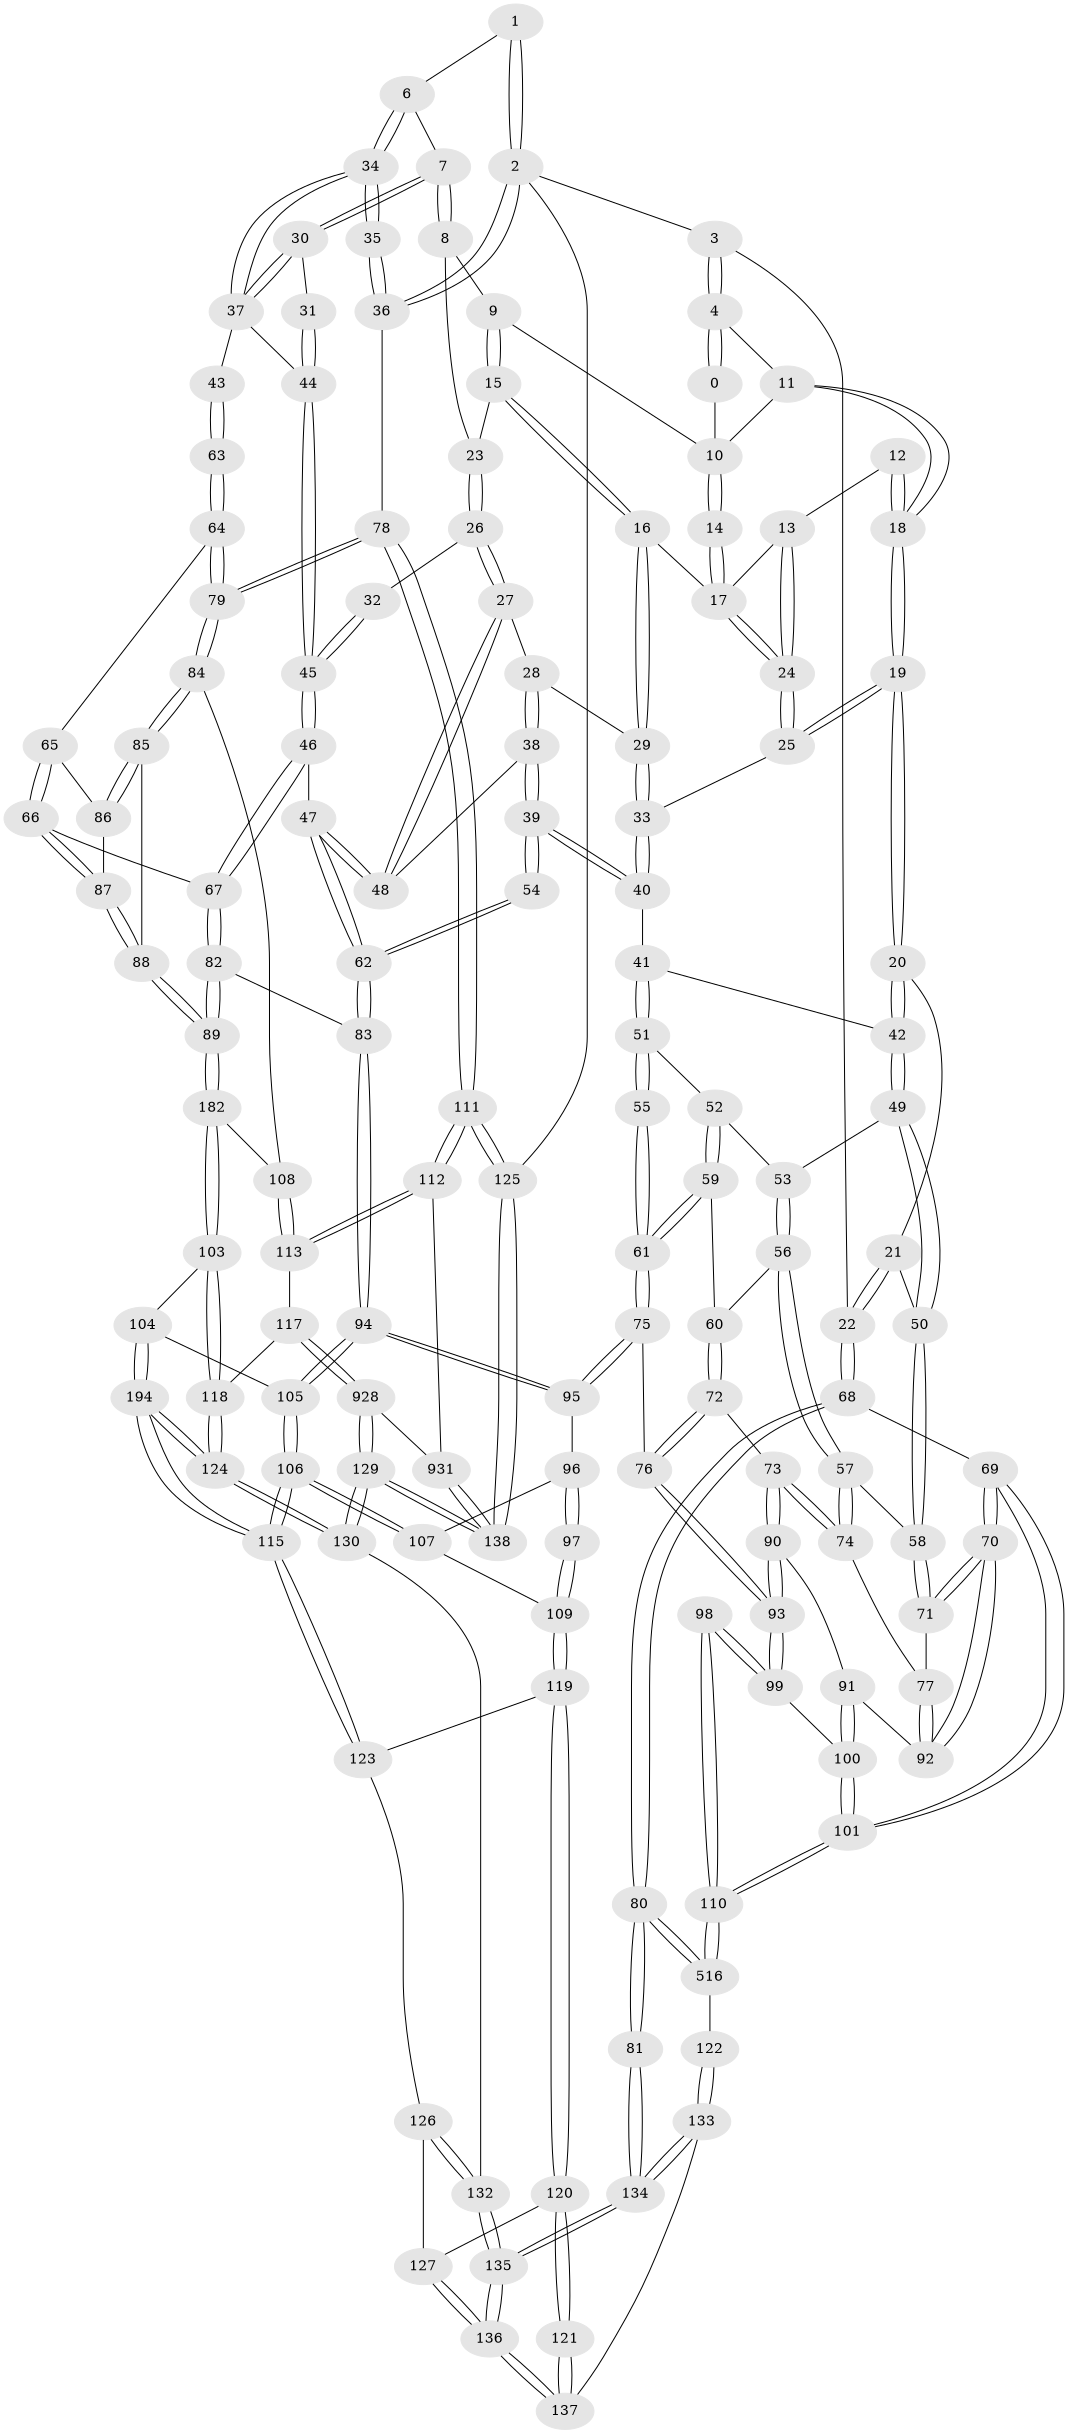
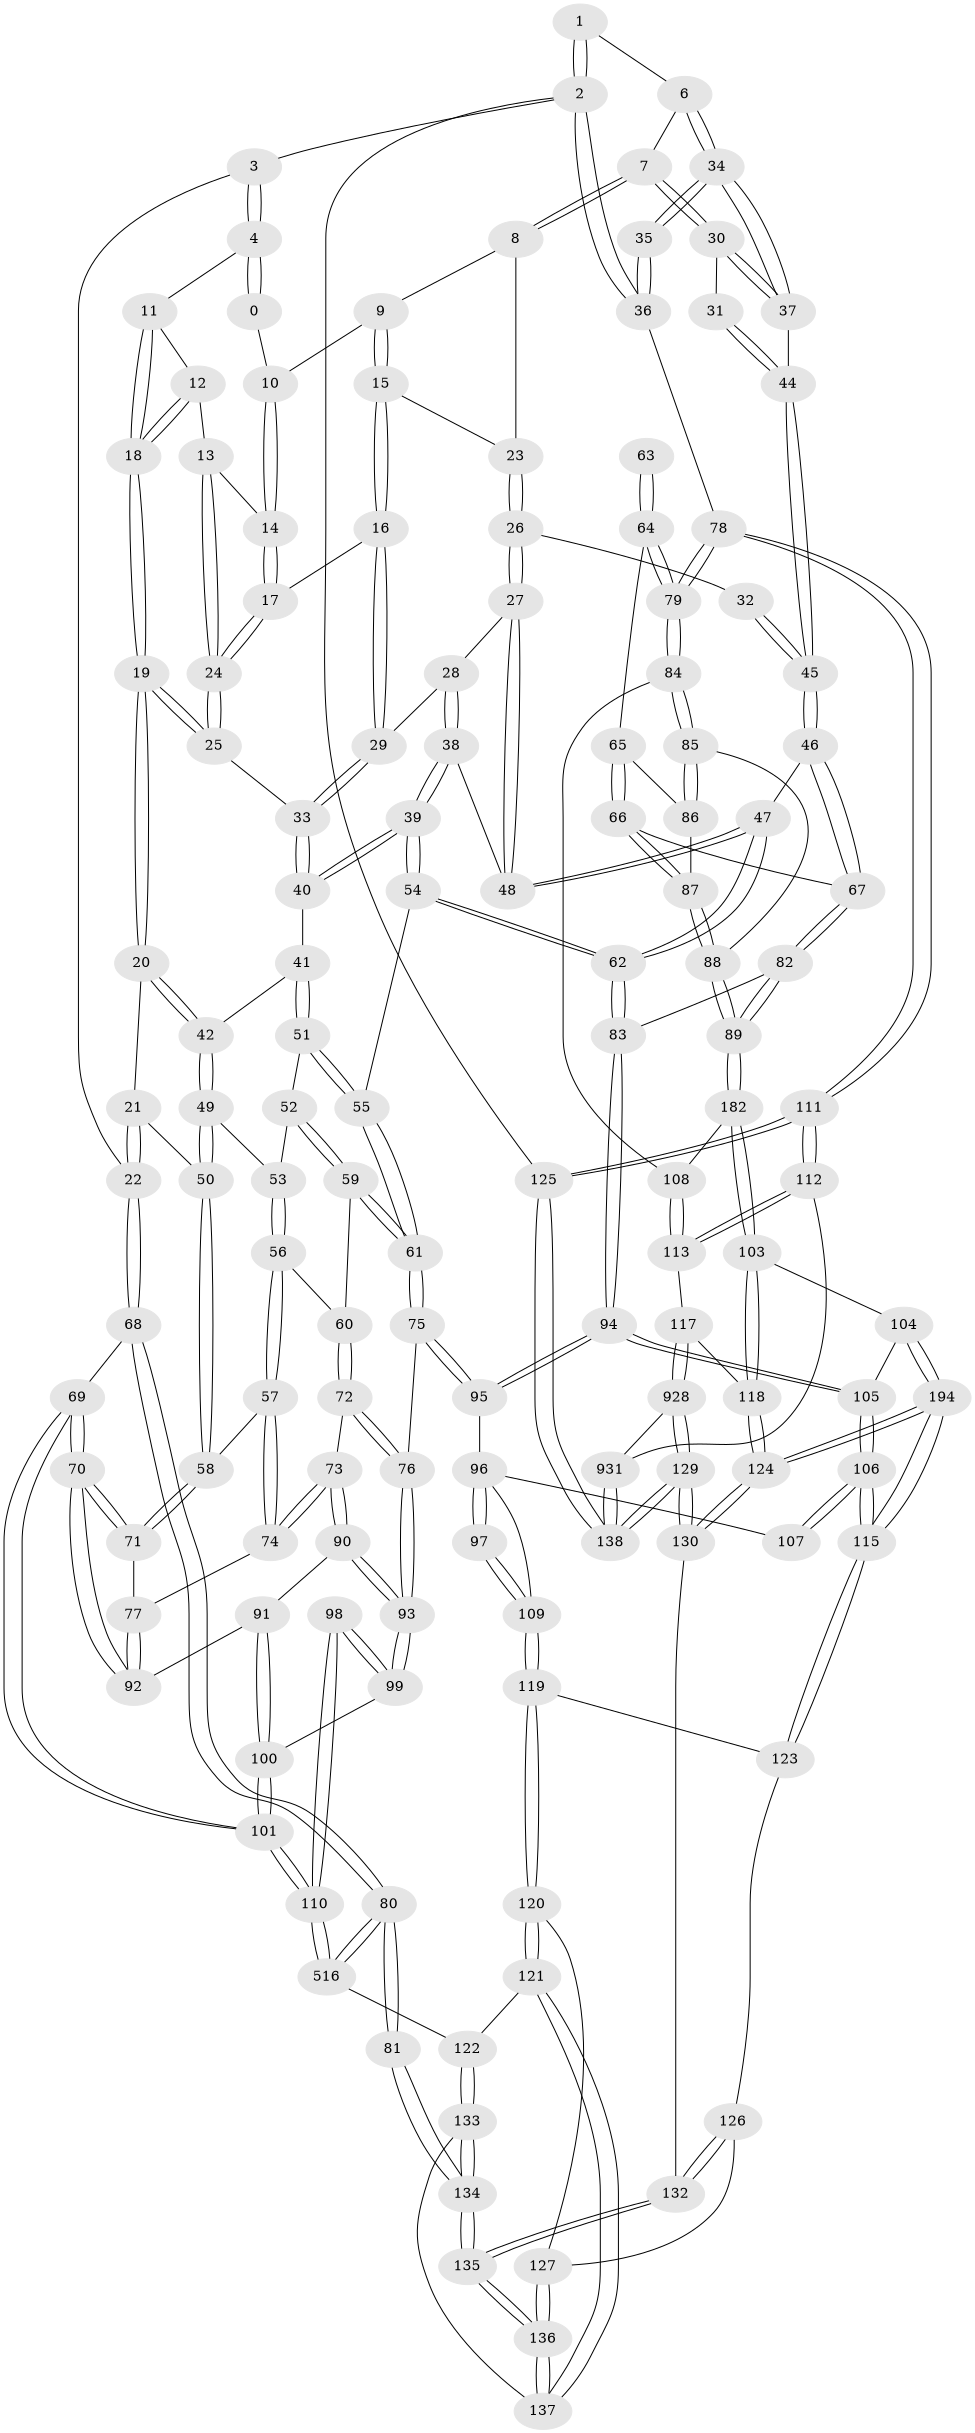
(217, 384) -> none
(751, 420) -> (174, 348)
(753, 565) -> (238, 493)
none -> (388, 1000)
(491, 1579) -> (521, 1538)
none -> (500, 2013)
